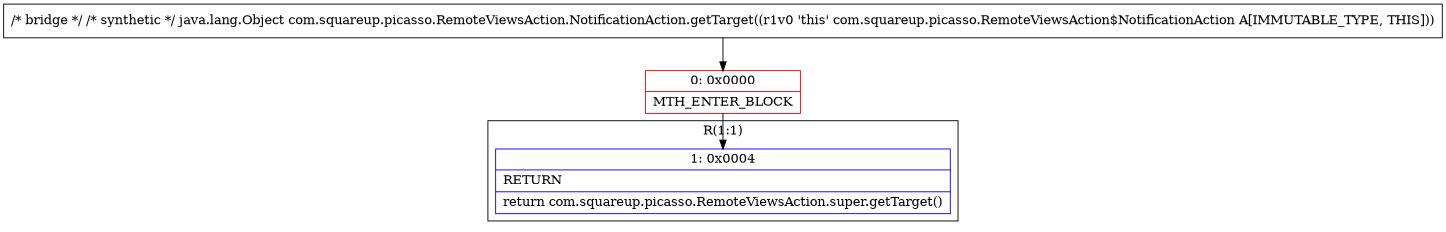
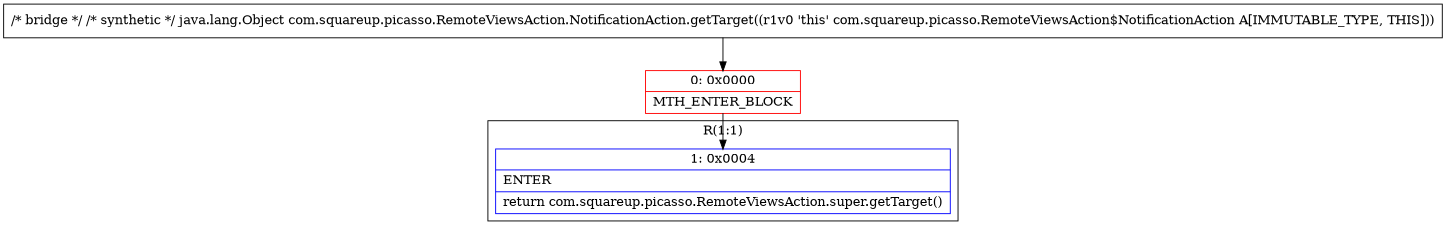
(533, 180) -> (527, 180)
